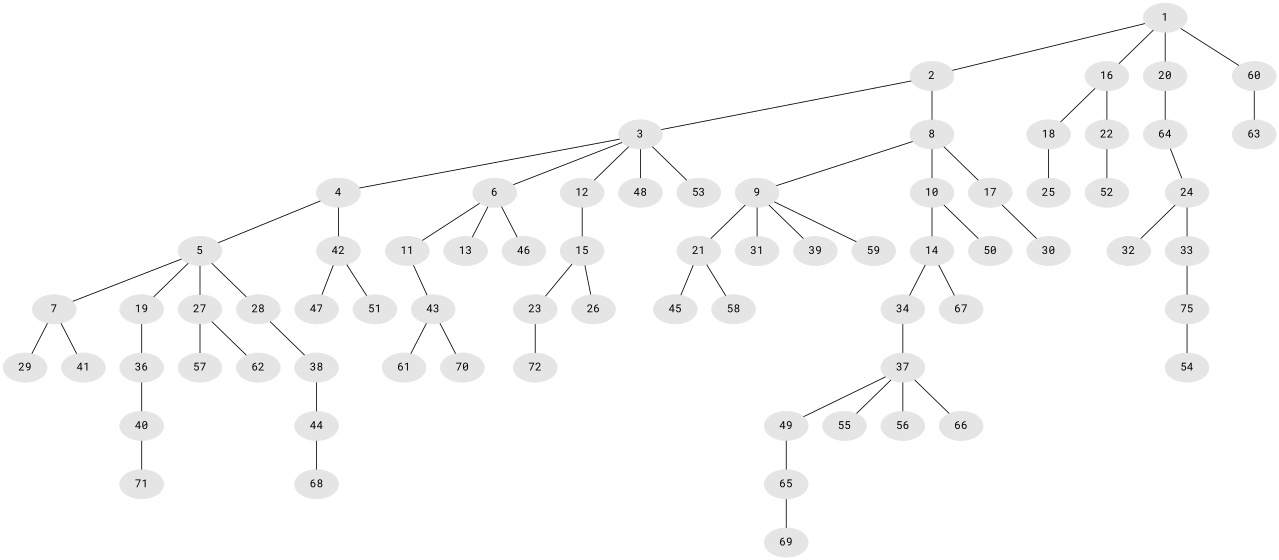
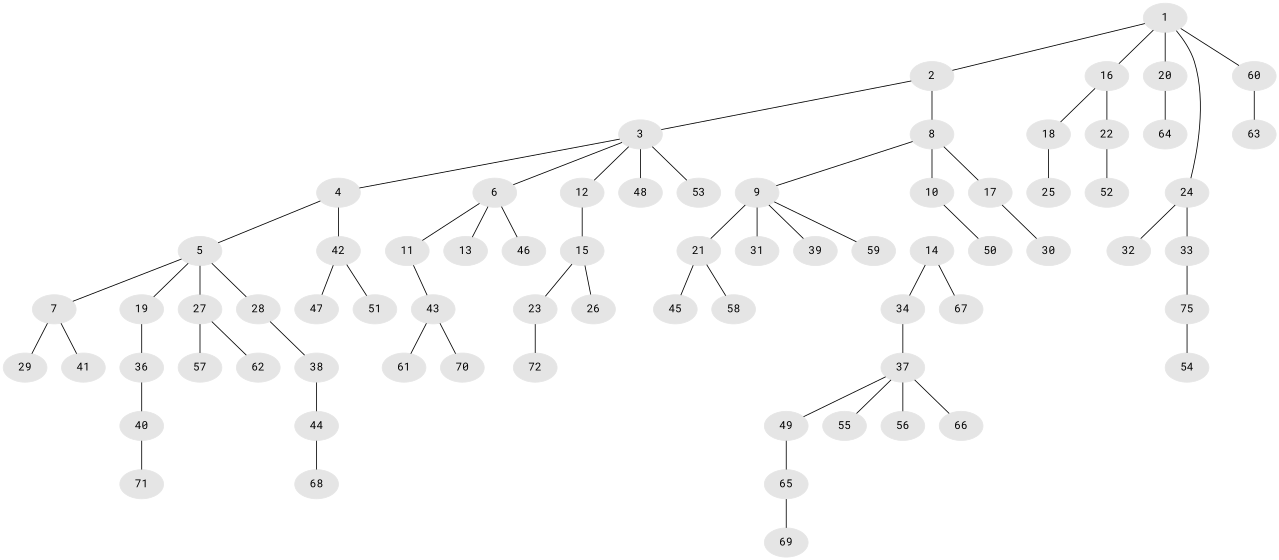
(1176, 163) -> (1200, 102)
(932, 222) -> none
